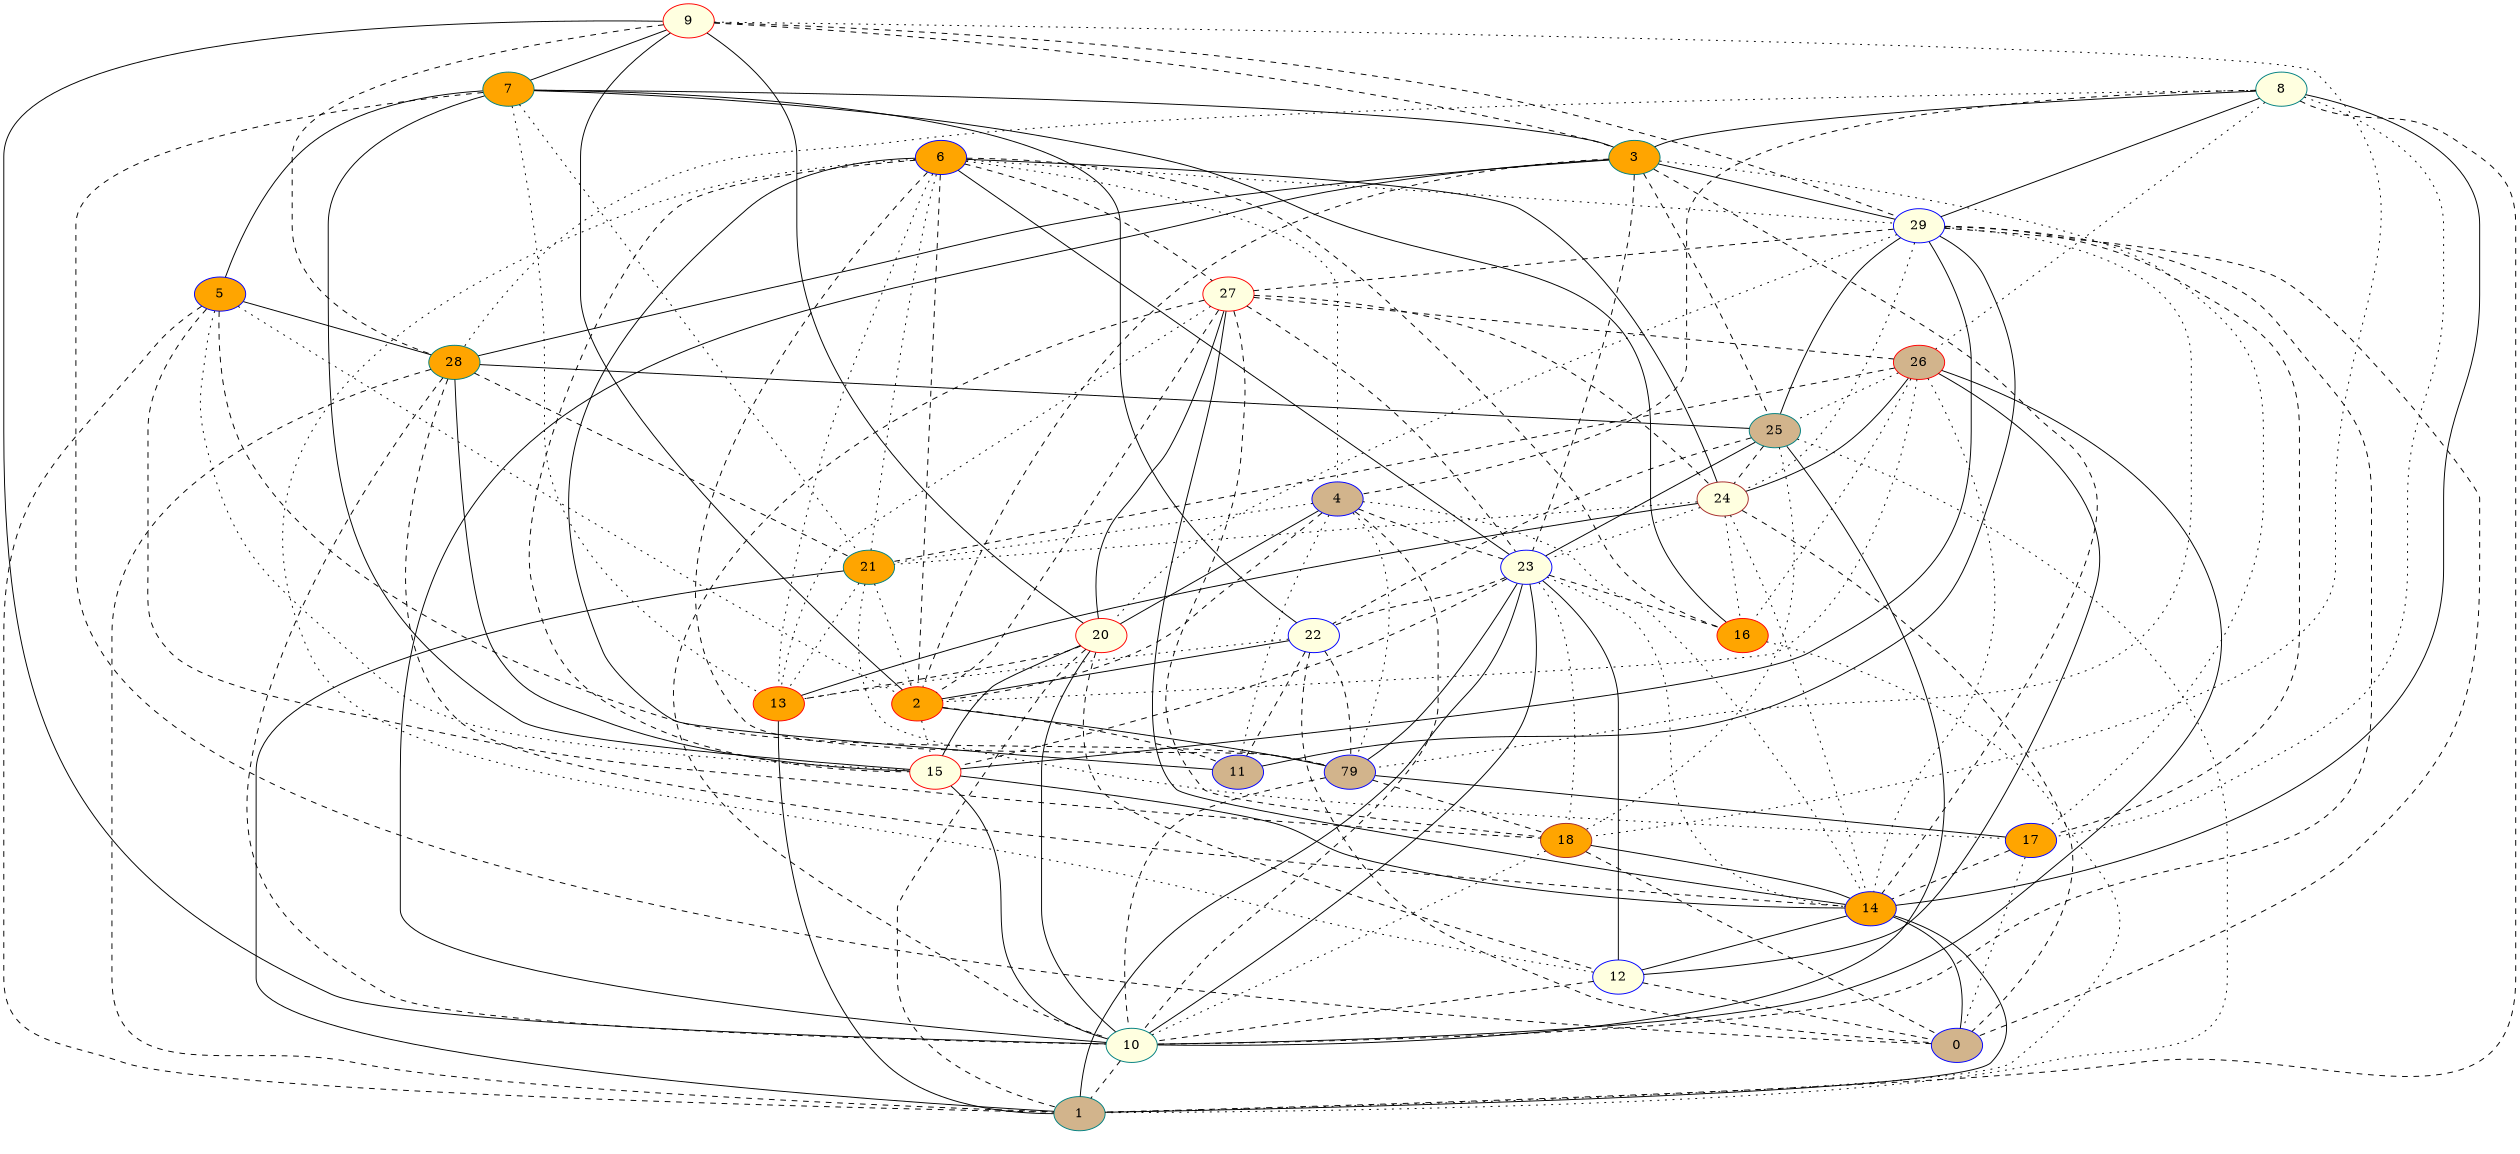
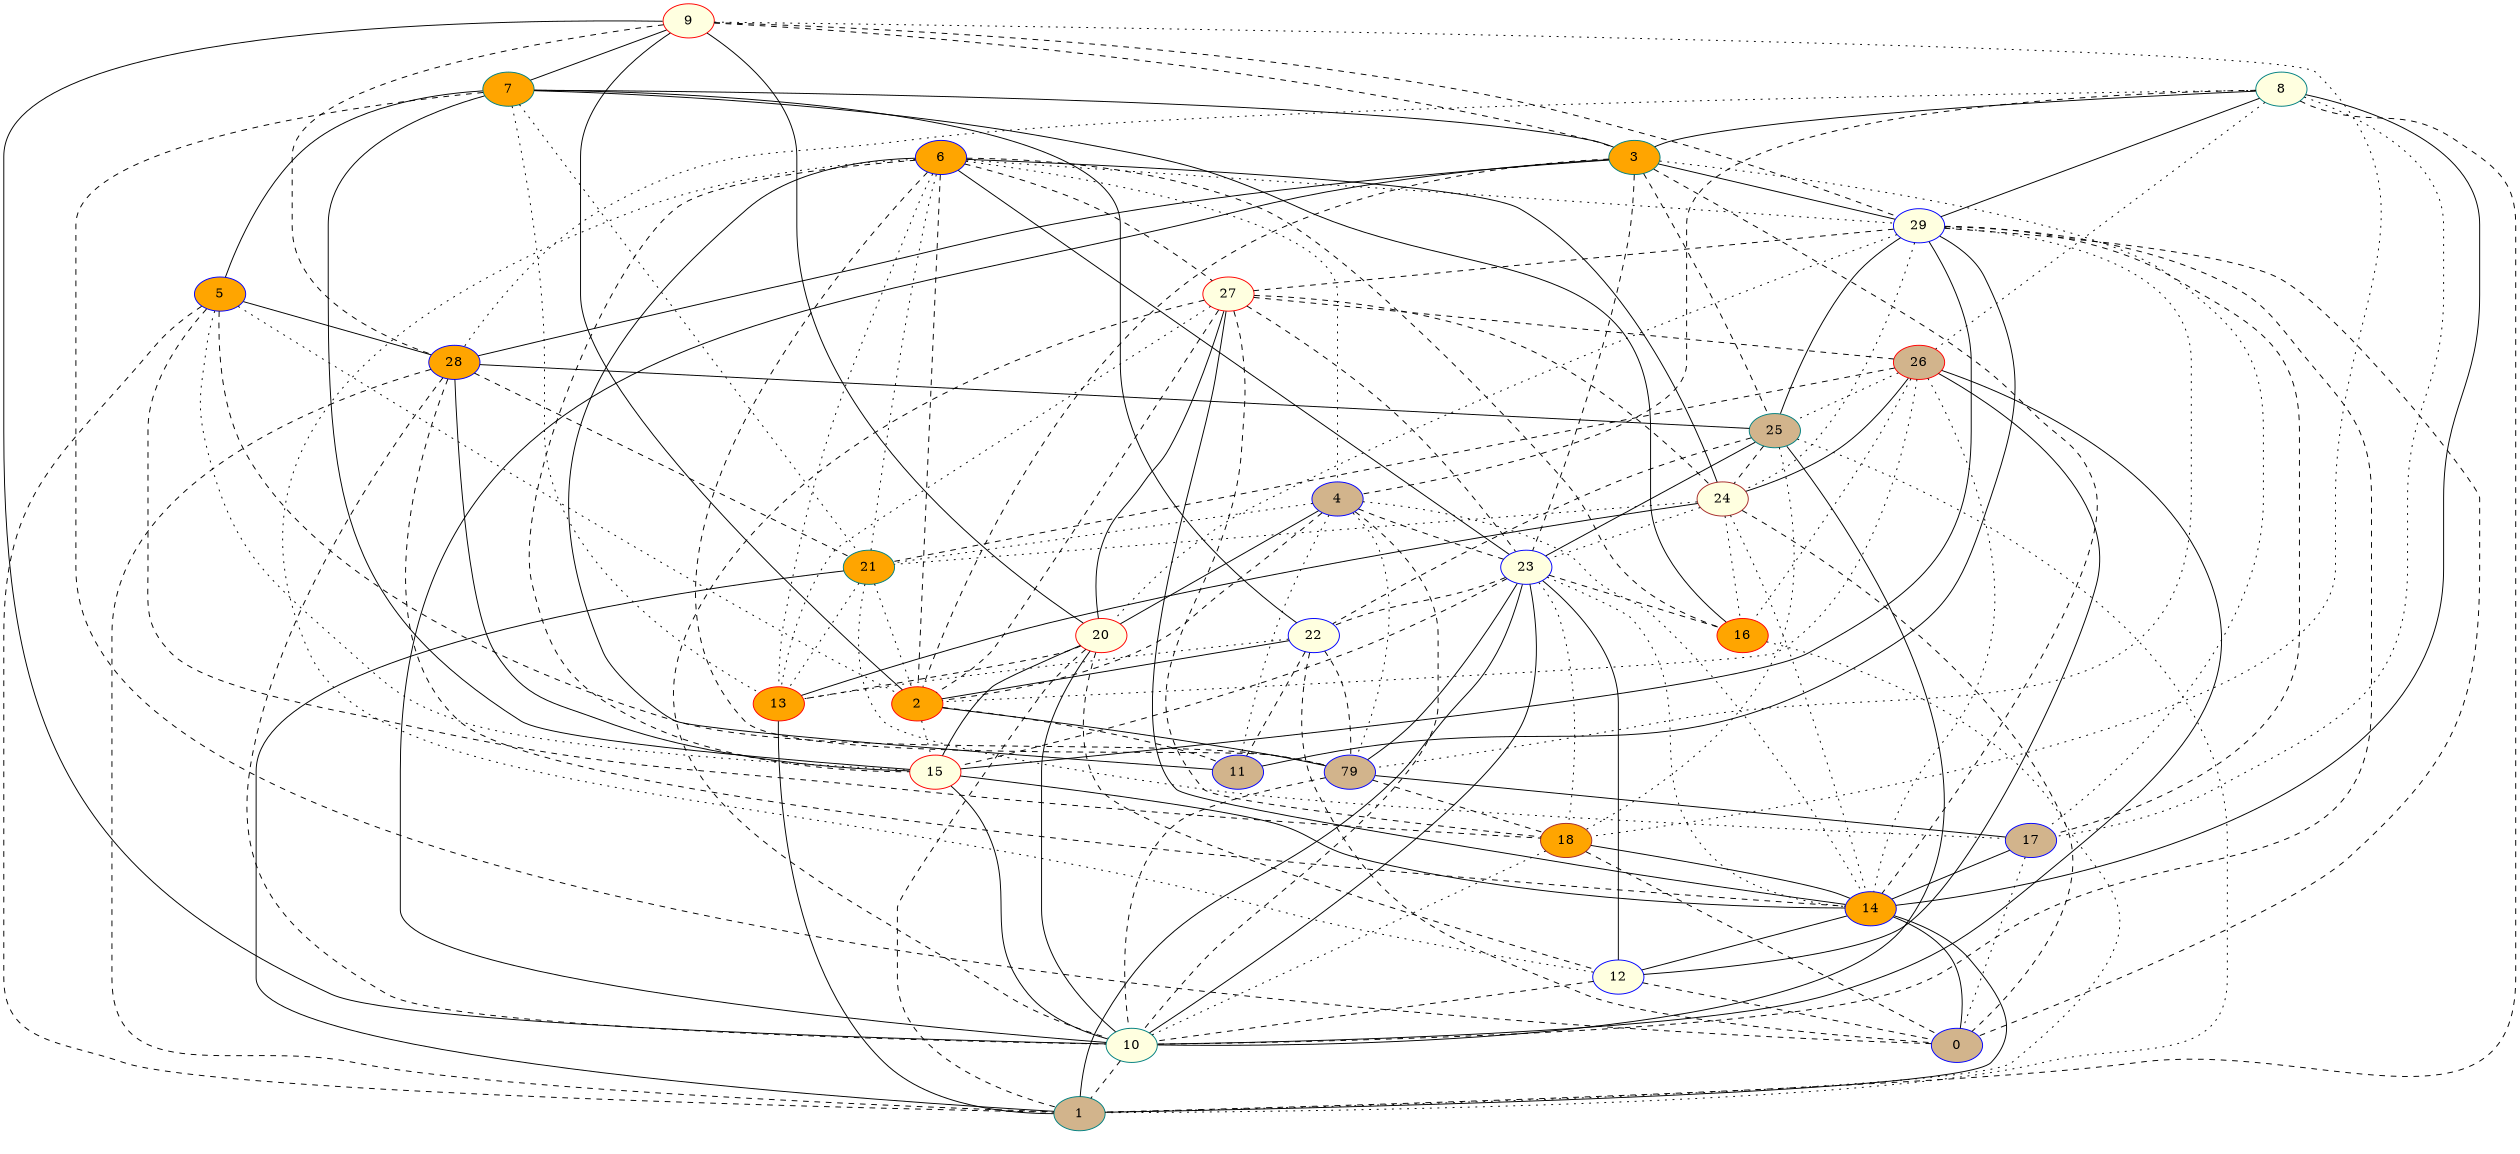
(454, 362) -> (454, 362)
(2031, 841) -> (2031, 841)
(1942, 878) -> (1942, 878)
